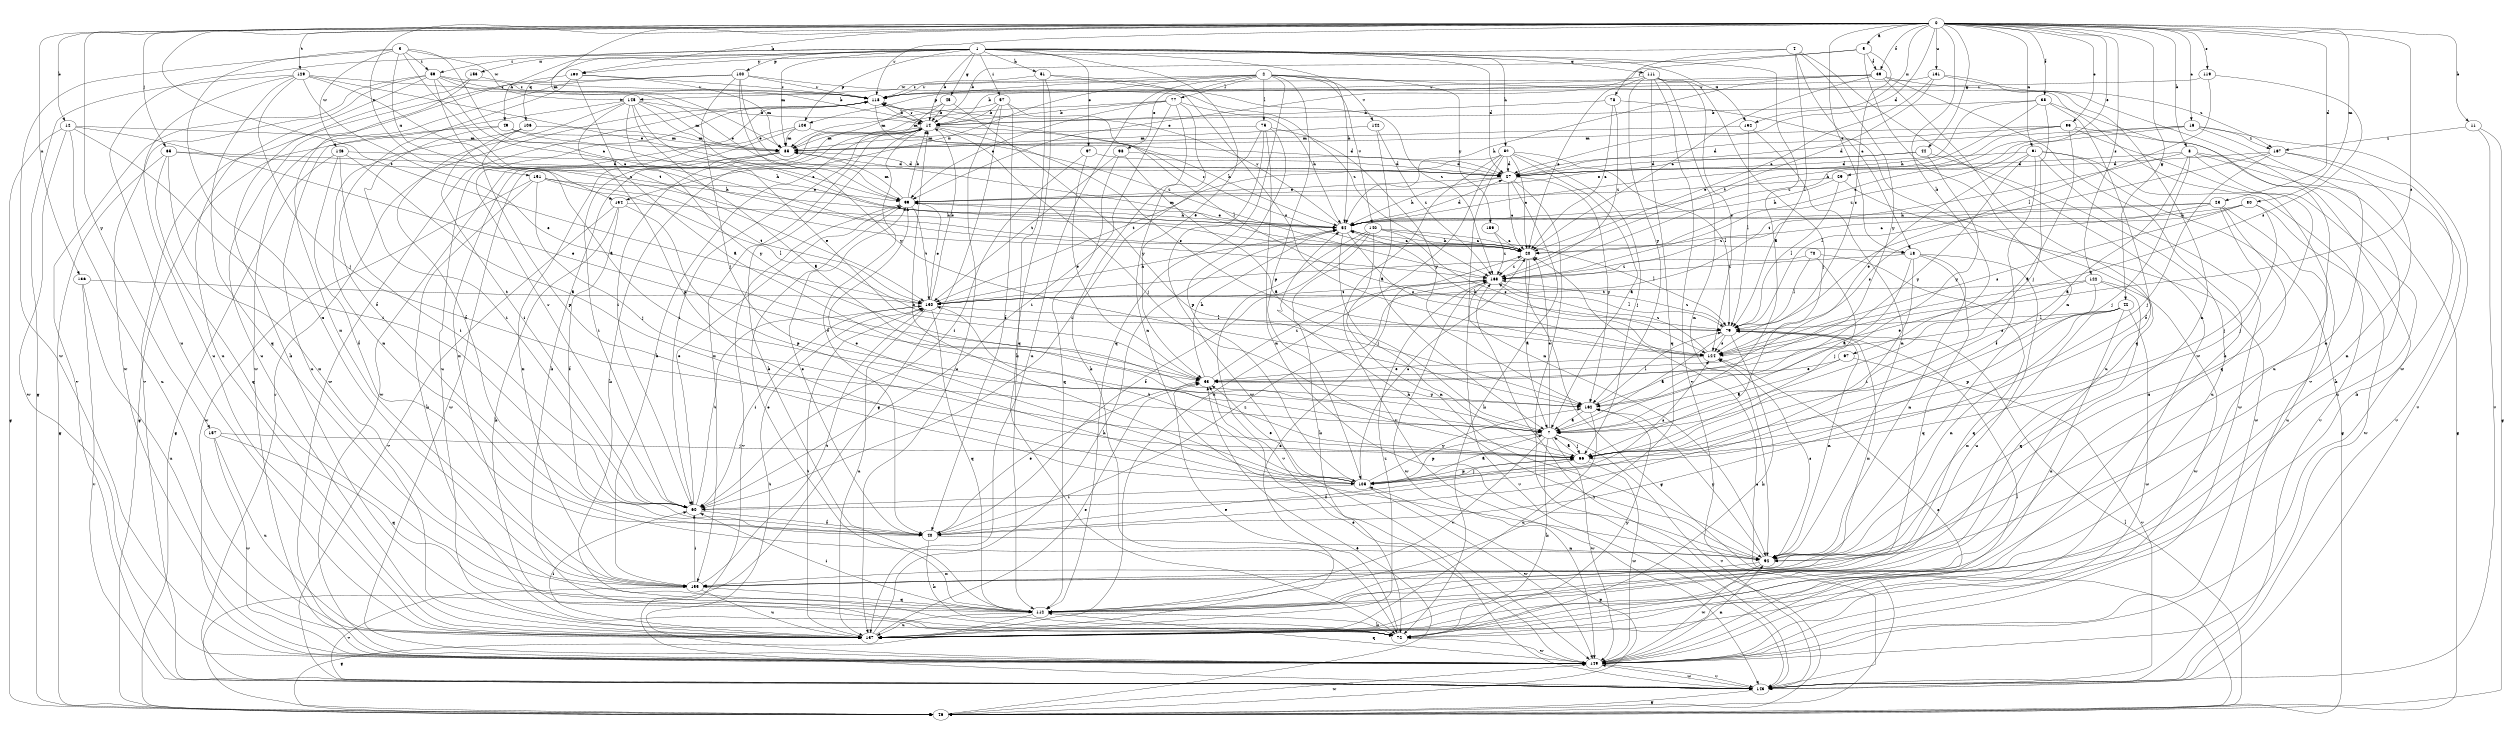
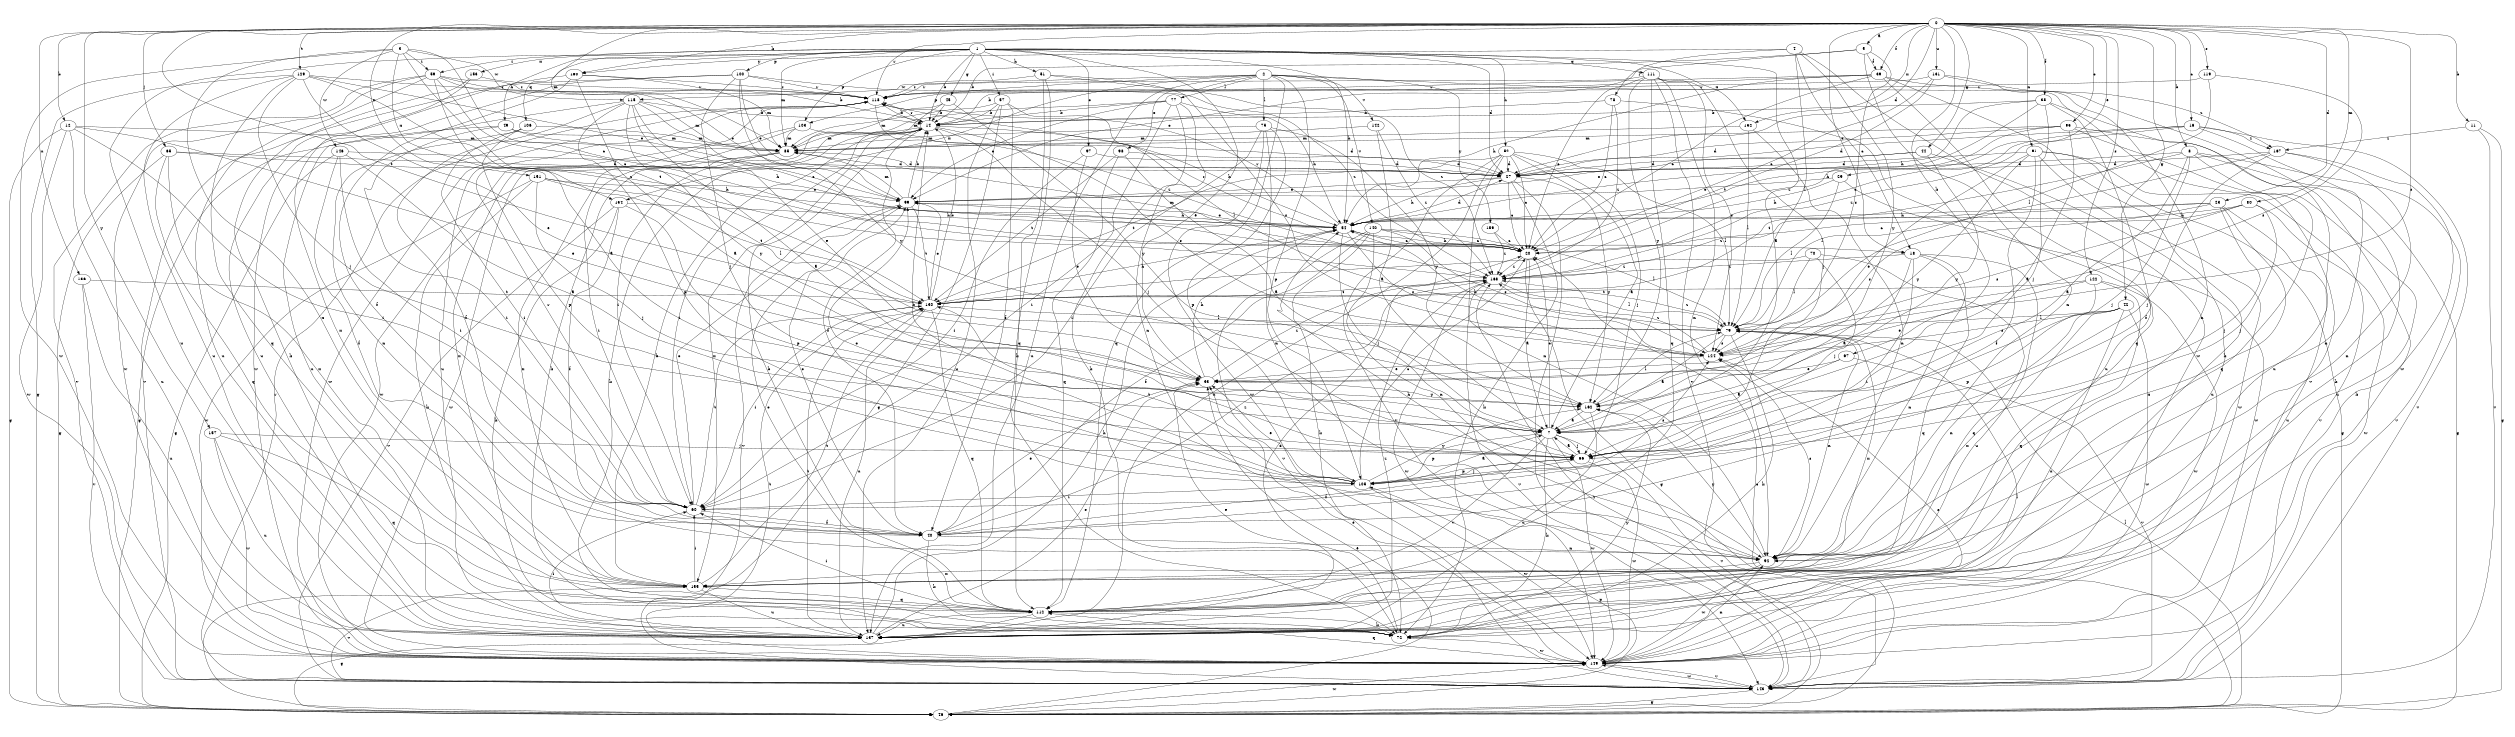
(632, 100) -> (632, 100)
